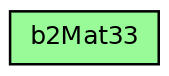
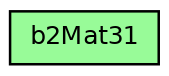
(84, 38) -> (84, 38)
